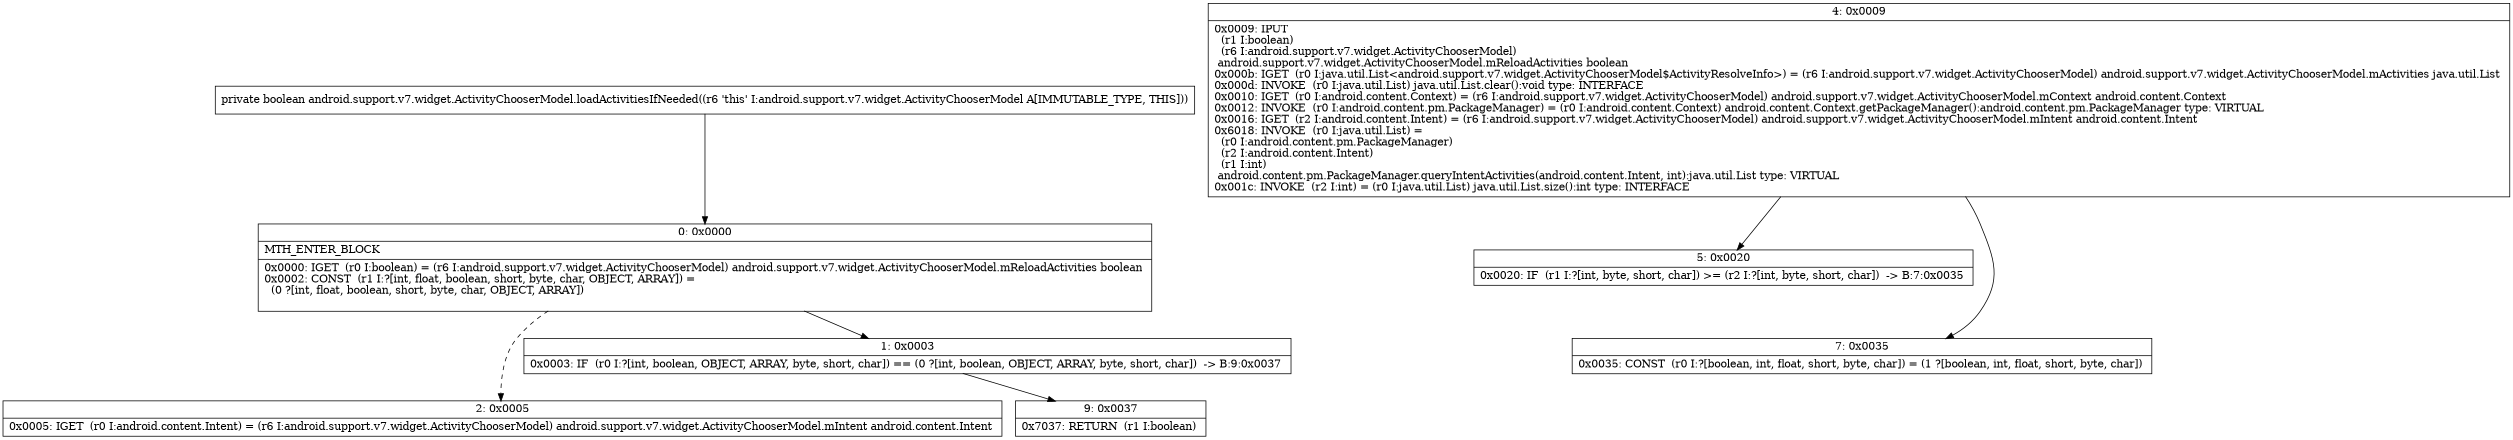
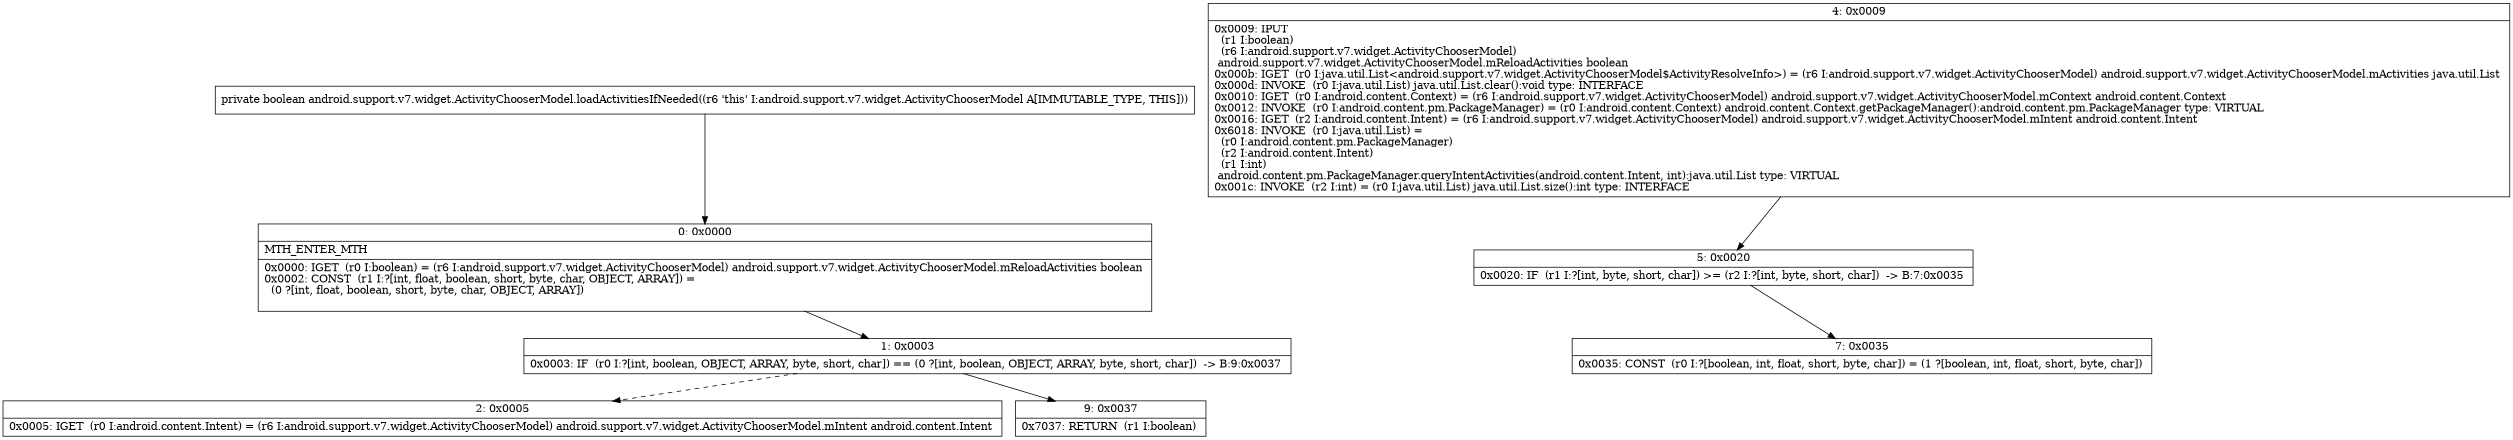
(322, 250) -> (316, 250)
(1994, 271) -> (1790, 310)
(512, 345) -> (709, 387)
